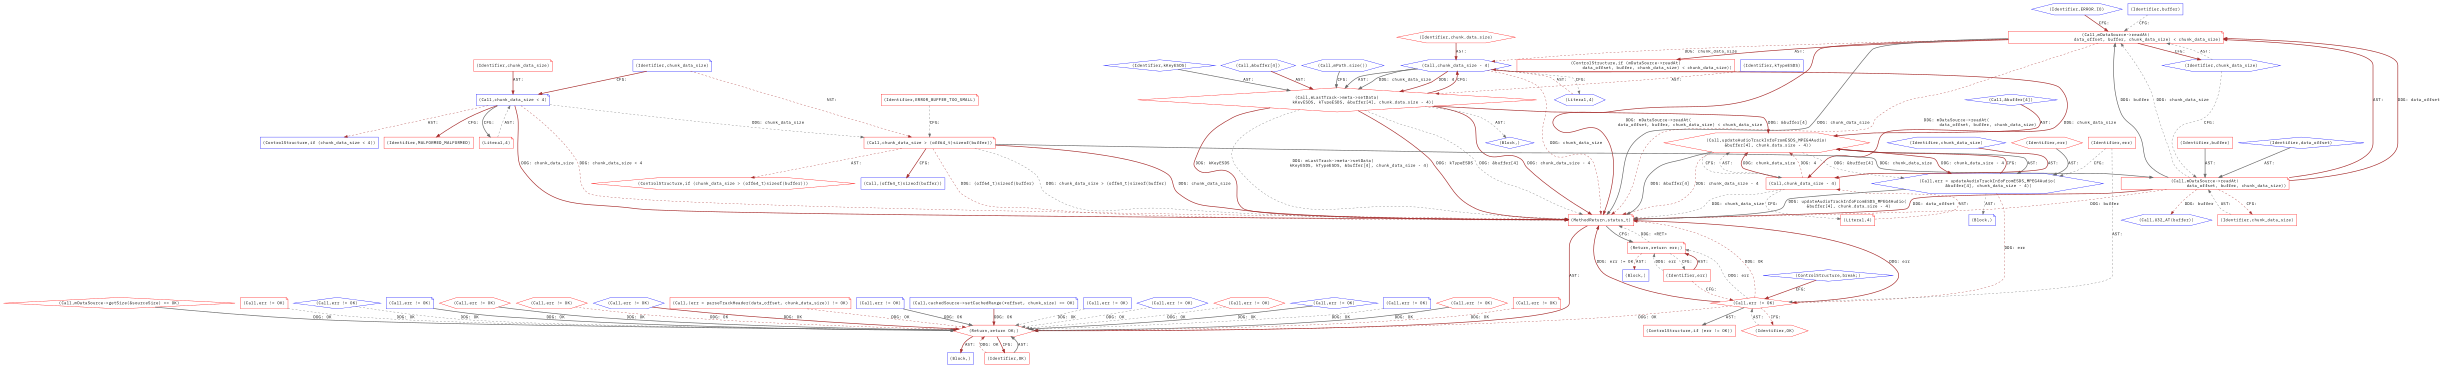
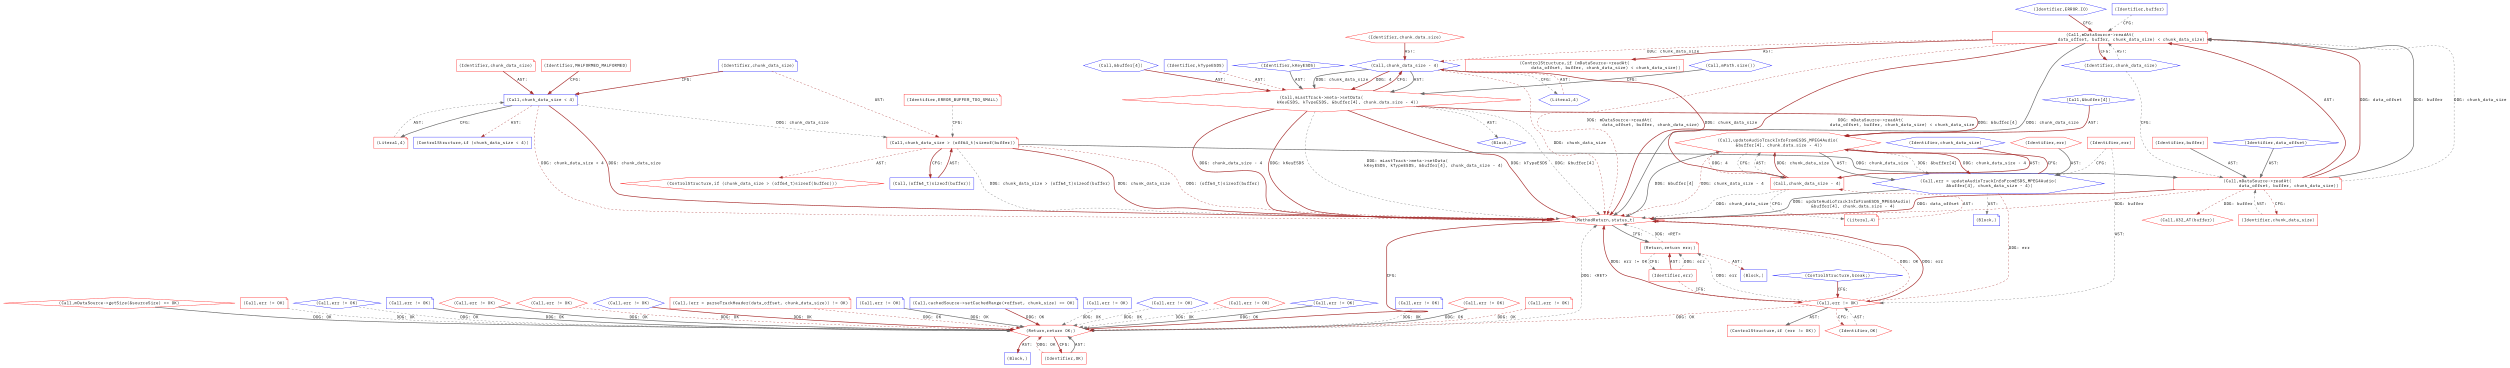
(467, 118) -> (565, 82)
none -> (947, 166)
(1601, 220) -> (1605, 220)
(2167, 220) -> (2188, 220)
(1576, 275) -> (1393, 275)
none -> (1509, 320)
